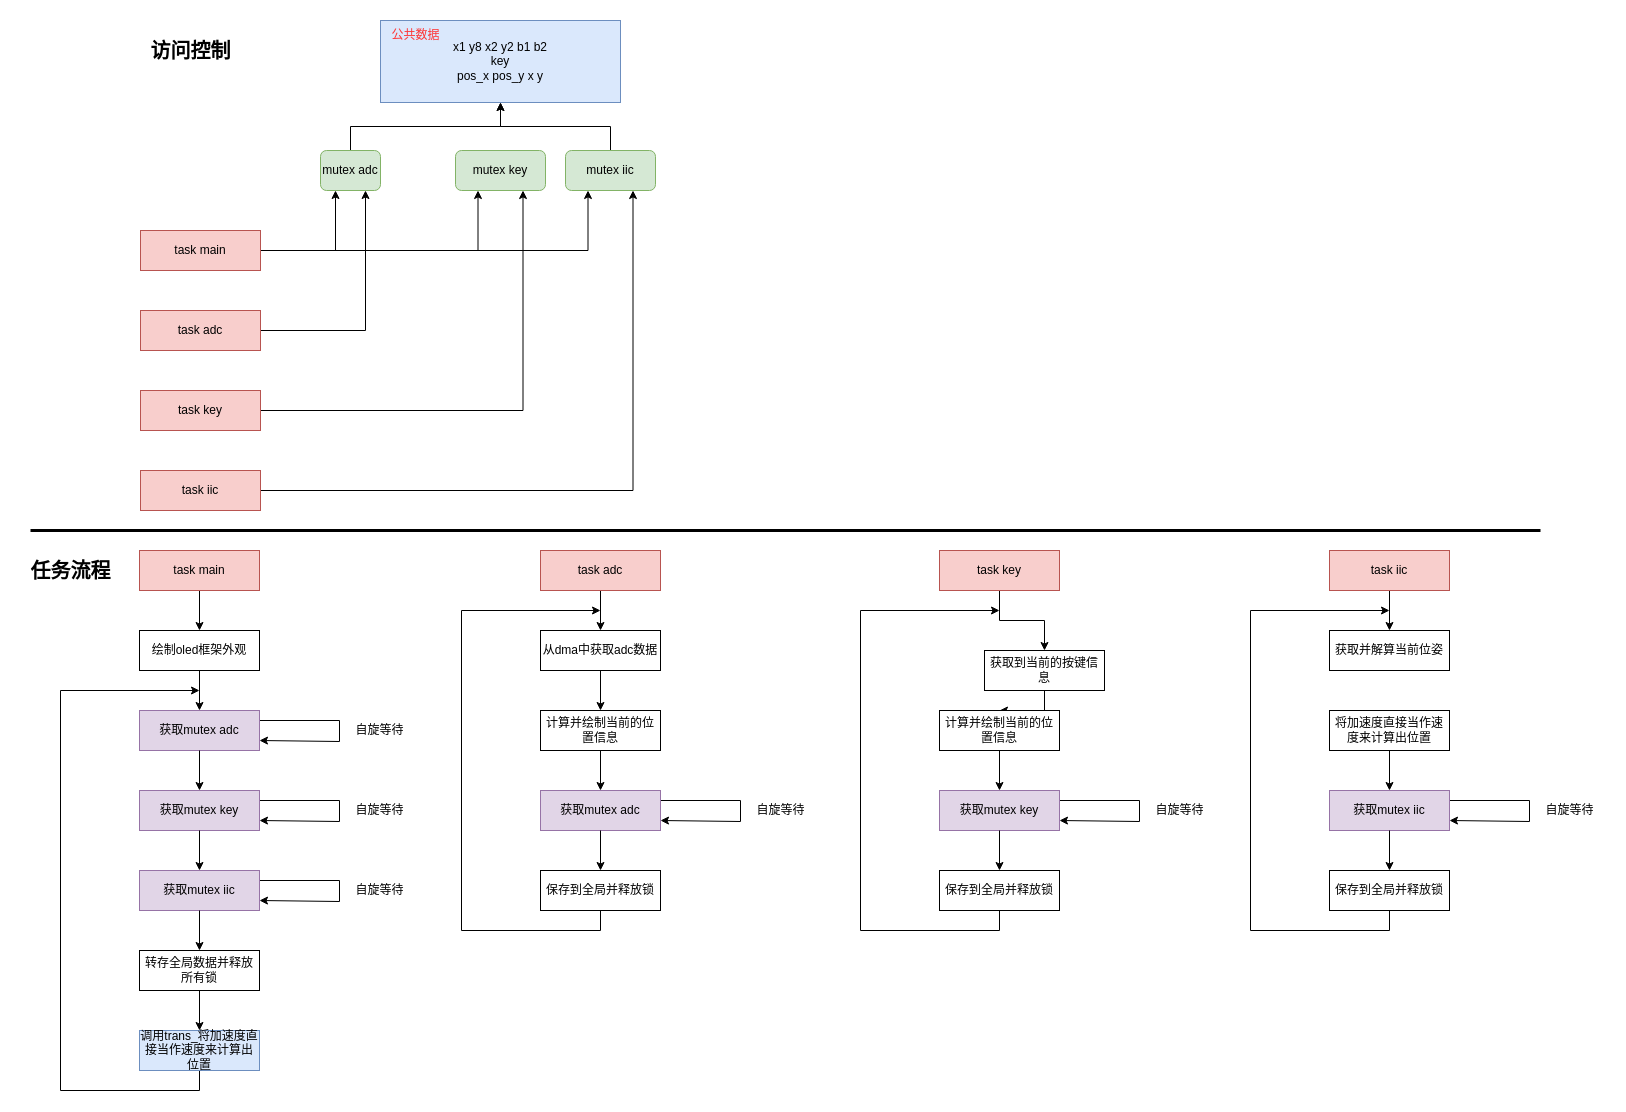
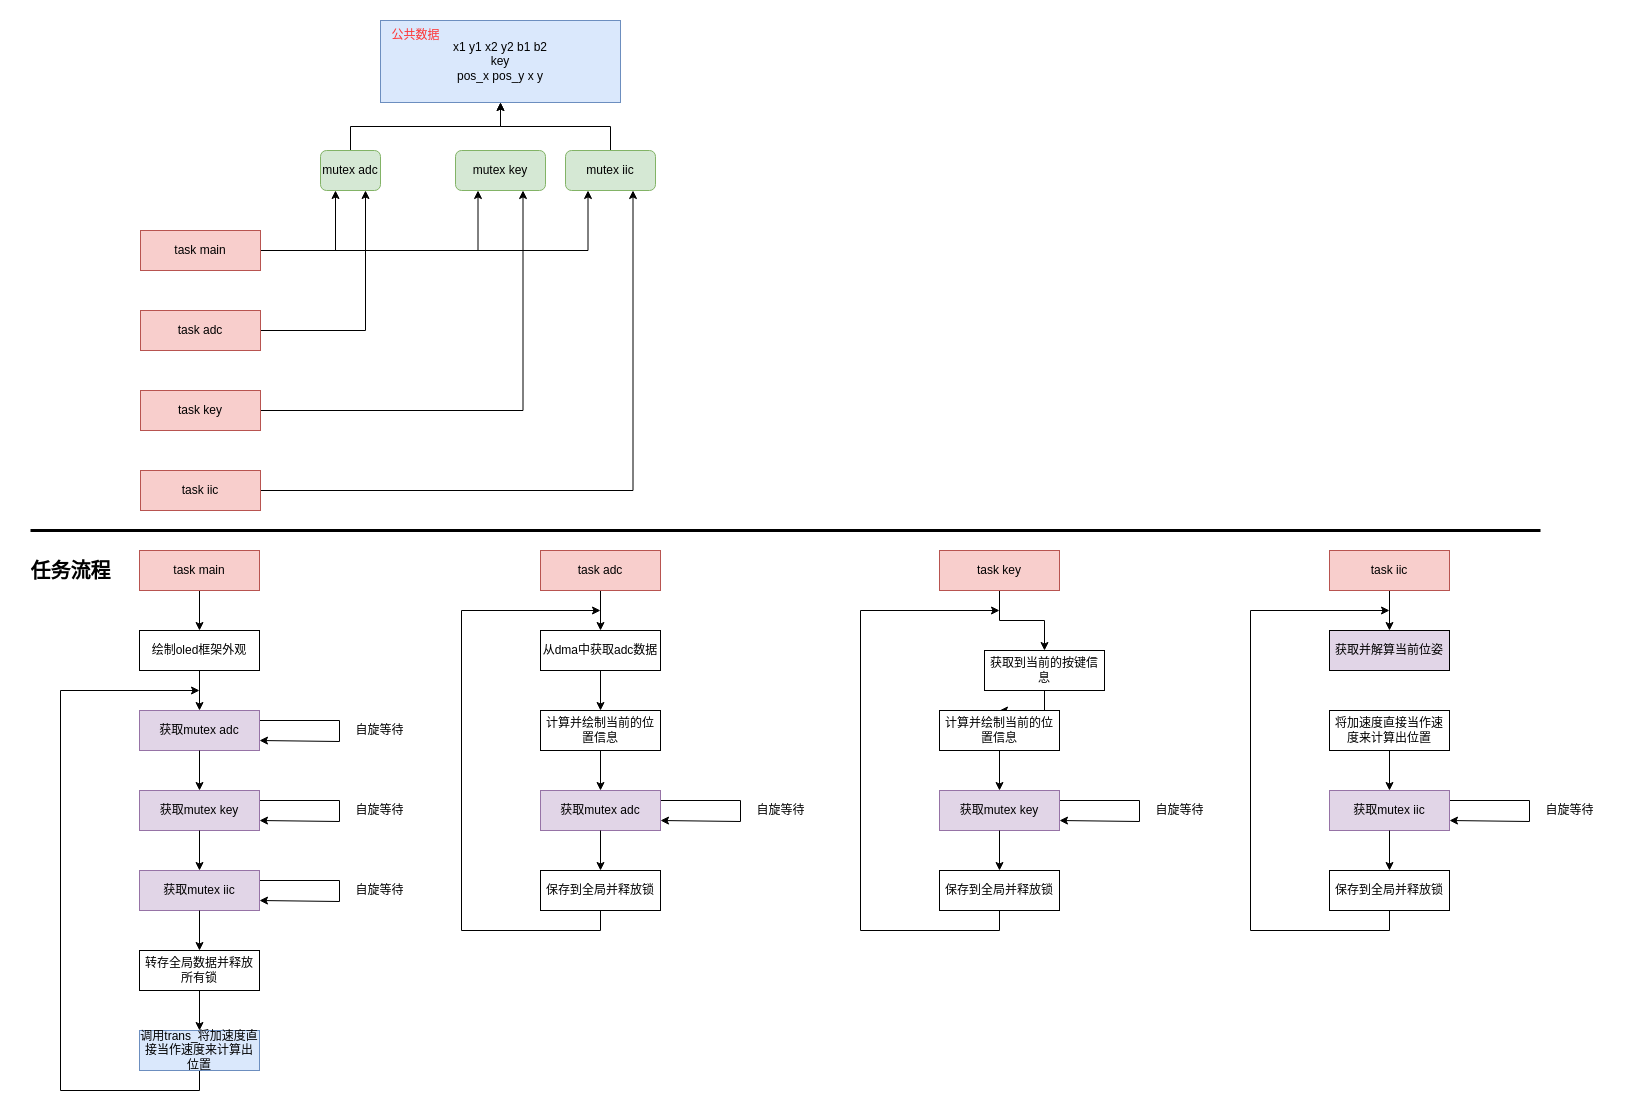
(191, 51) -> none
(501, 62) -> (501, 62)
(1390, 651) -> (1390, 651)
